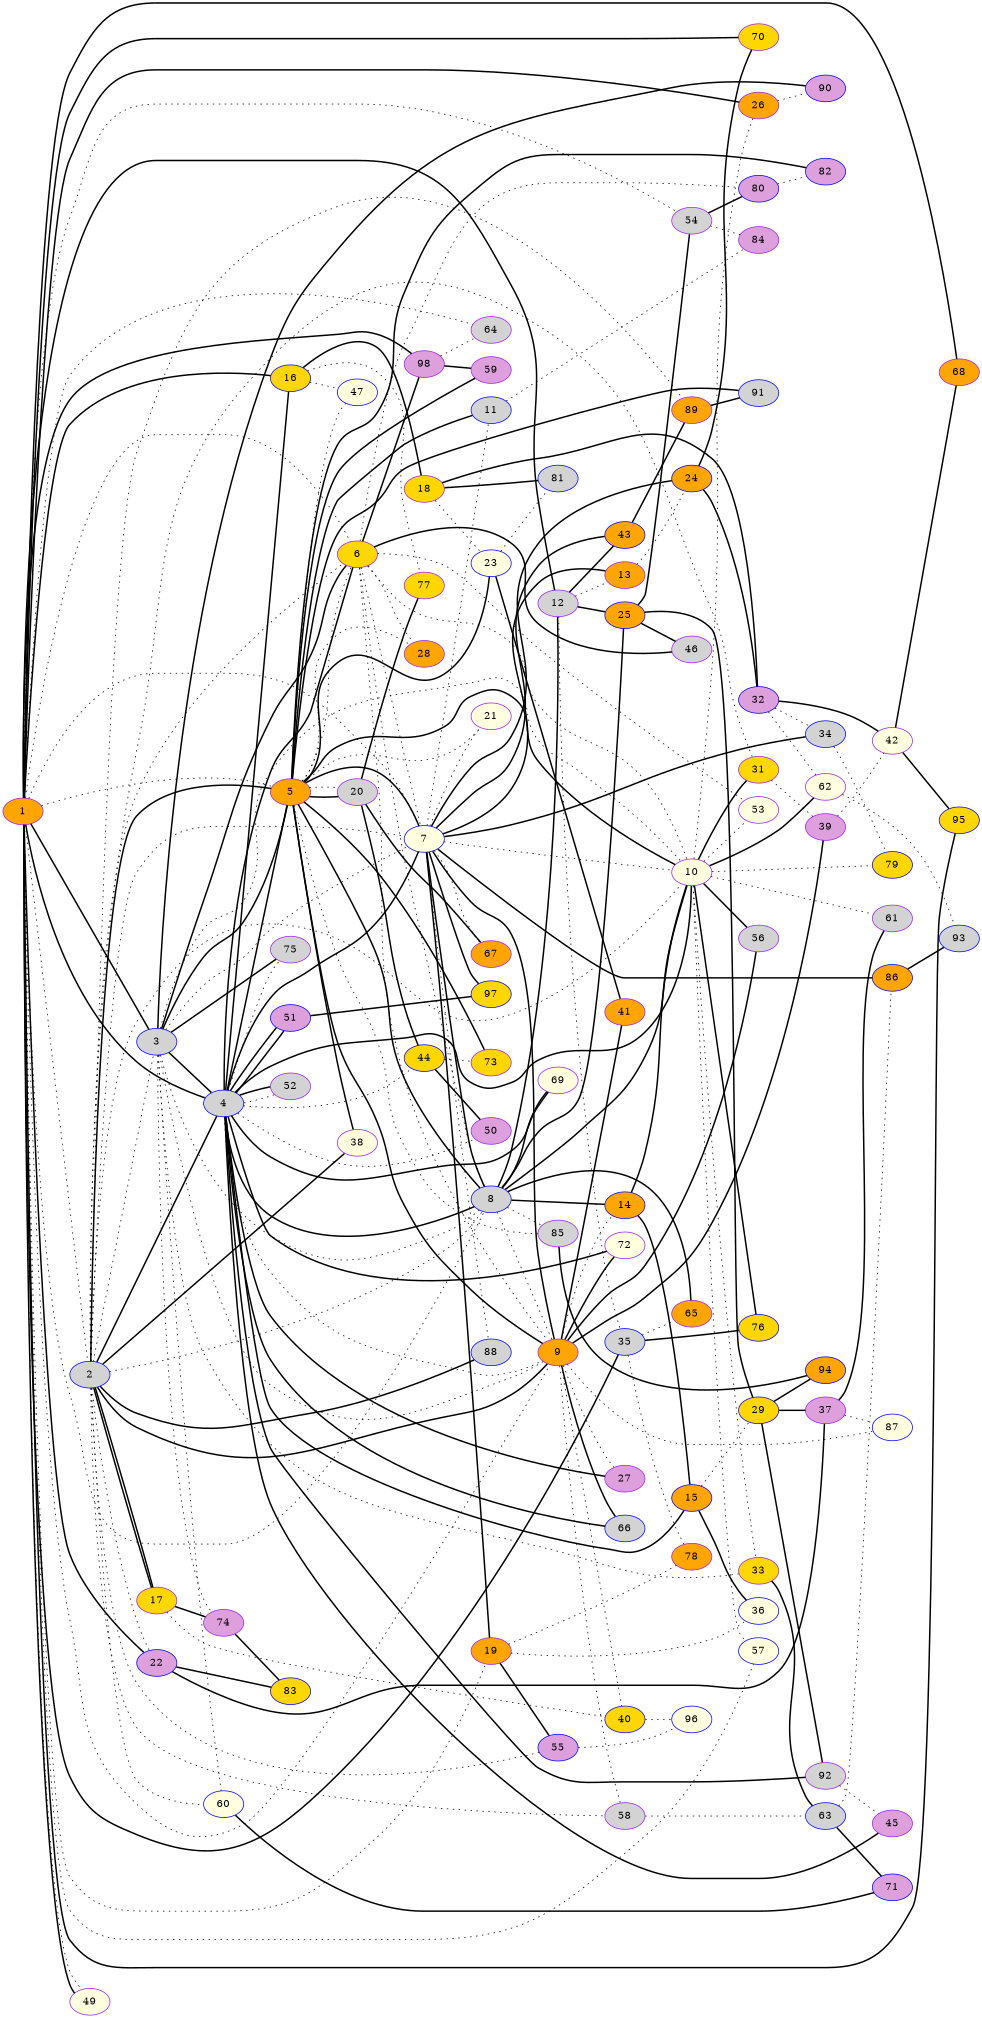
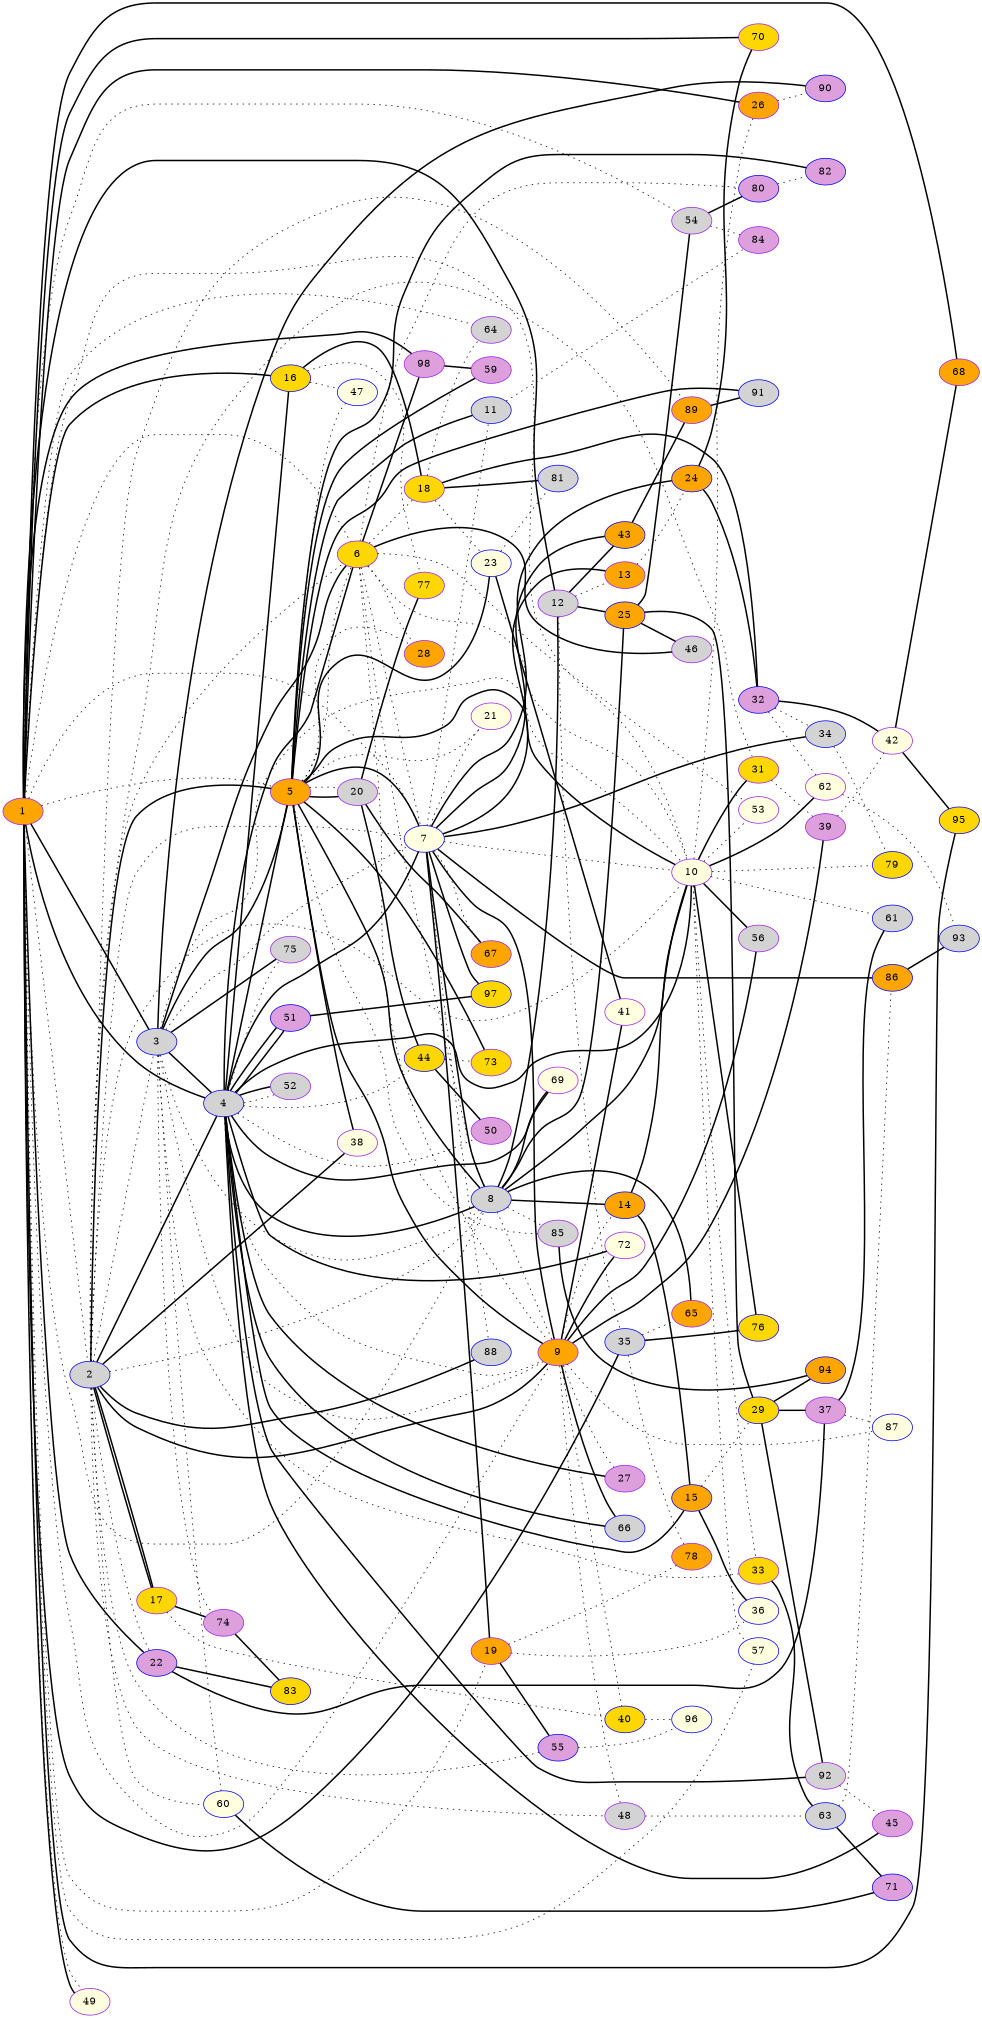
none -> (358, 260)
(458, 347) -> (446, 405)
none -> (391, 522)
(892, 918) -> (892, 918)
(625, 1012) -> (625, 1012)
(625, 1816) -> (625, 1816)
